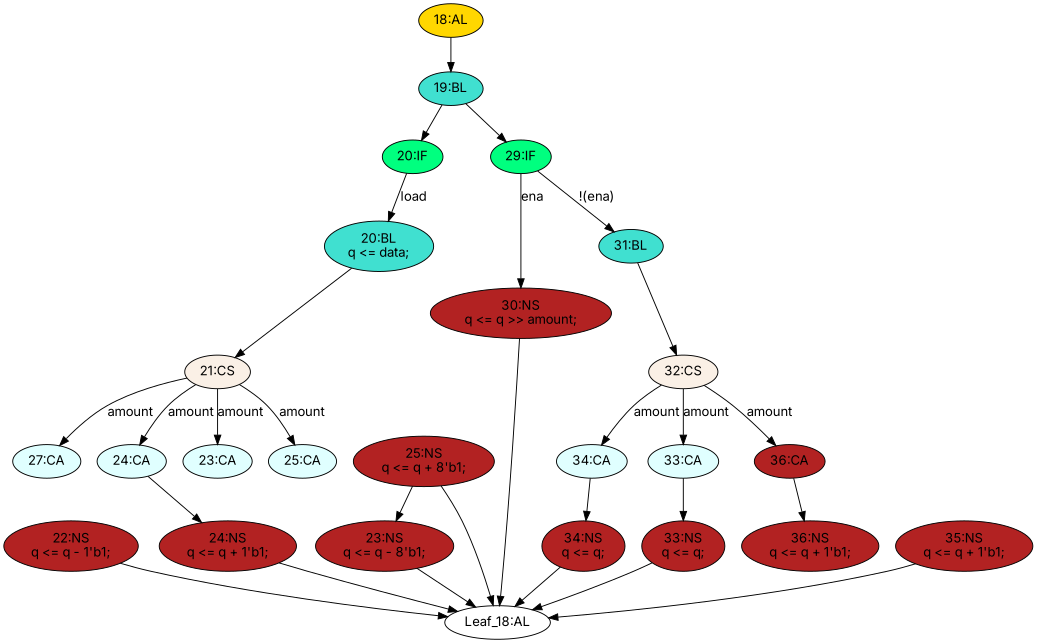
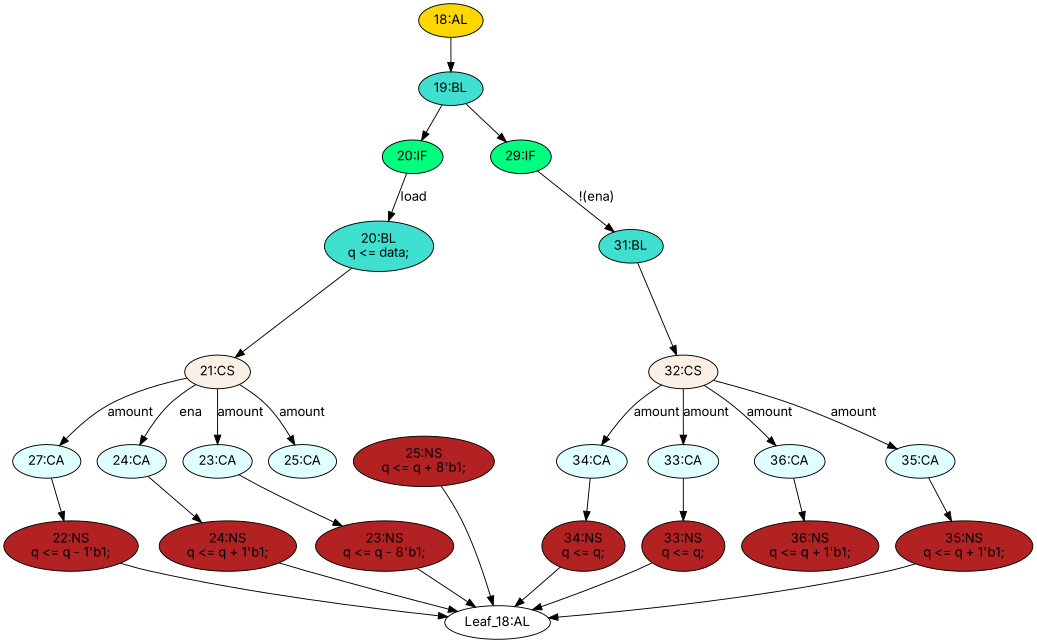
(521, 313) -> none
(191, 413) -> (191, 413)
(790, 461) -> (790, 461)
none -> (920, 461)
none -> (56, 495)
(406, 499) -> (286, 499)
